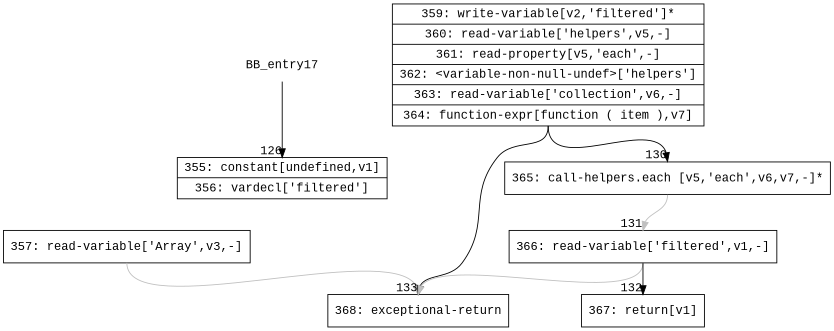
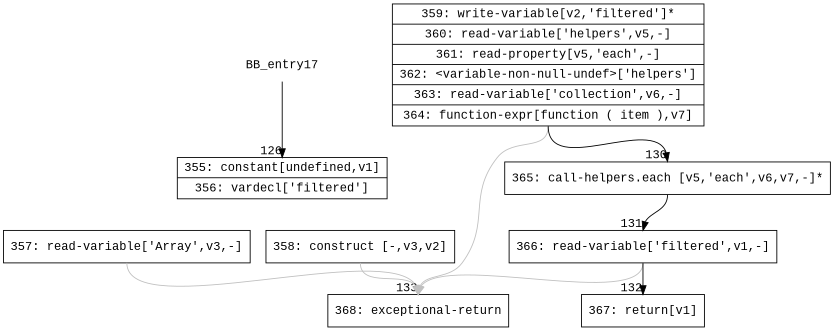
(480, 202) -> (480, 202)
(659, 210) -> (659, 210)
none -> (360, 247)
